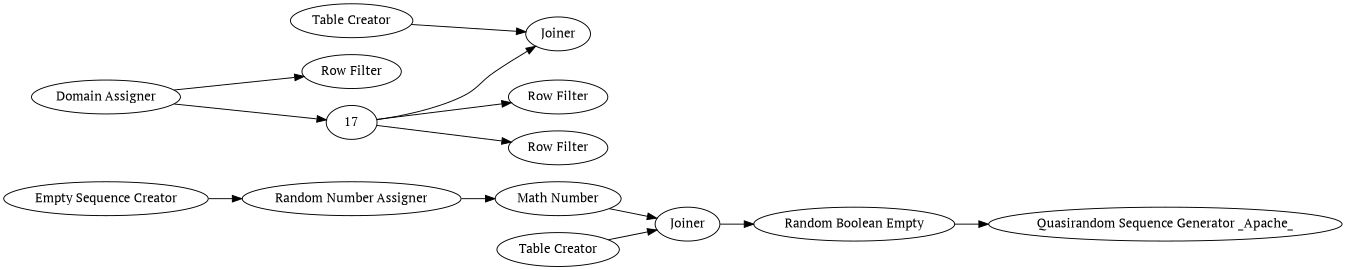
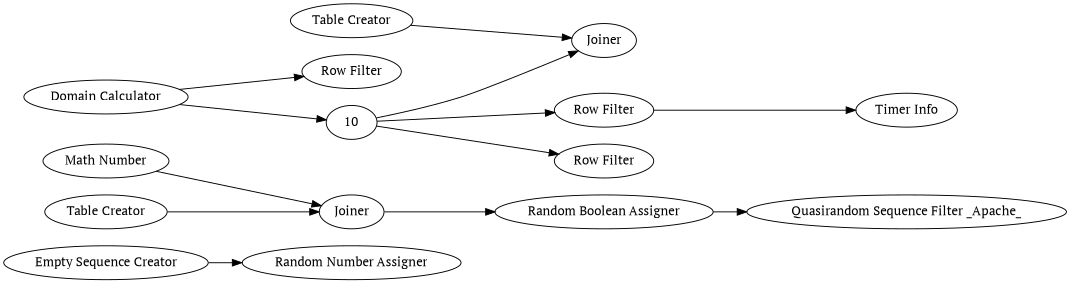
(106, 97) -> (106, 97)
none -> (907, 110)
(352, 122) -> (352, 122)
(473, 199) -> none
(854, 224) -> (604, 212)
(1165, 224) -> (907, 212)
